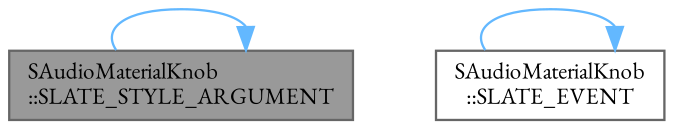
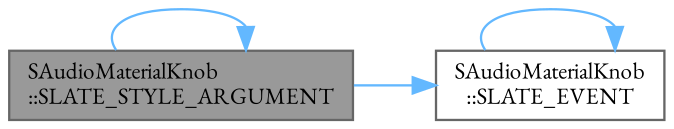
none -> (383, 85)
